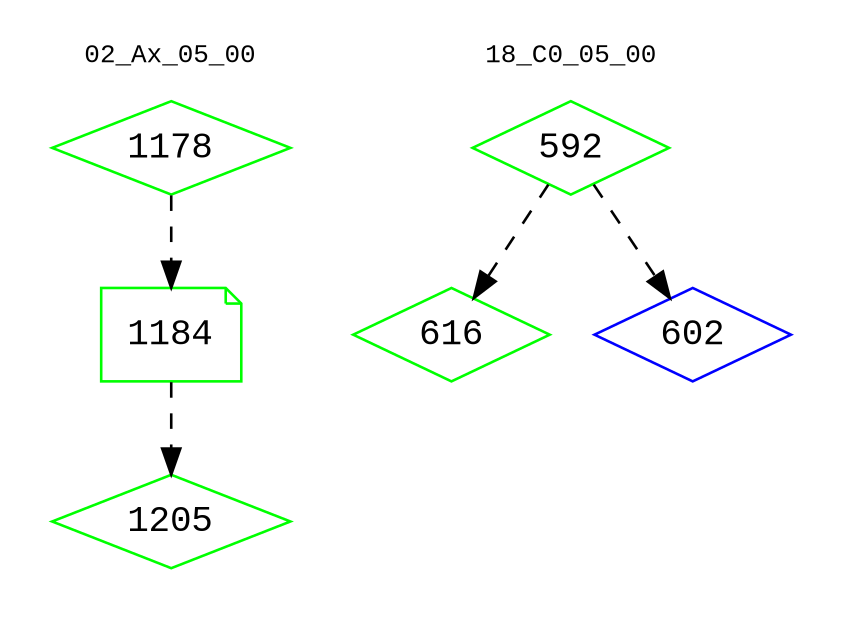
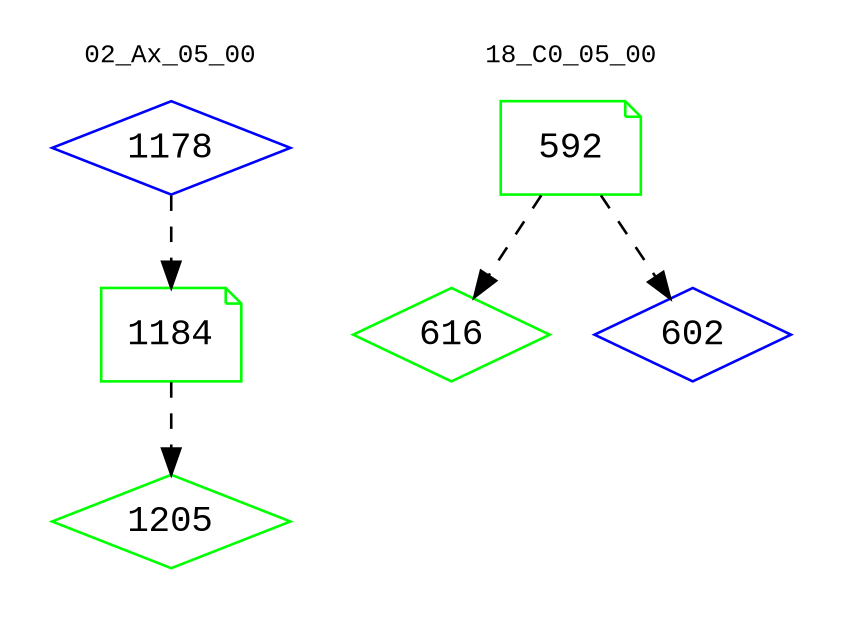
(171, 148) -> (171, 148)
(571, 148) -> (571, 148)
